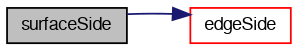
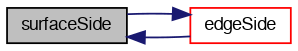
none -> (168, 37)
